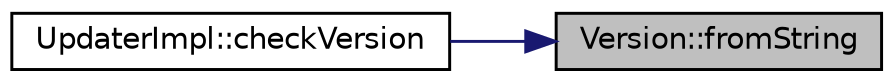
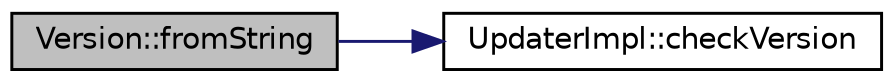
(488, 41) -> (376, 41)
